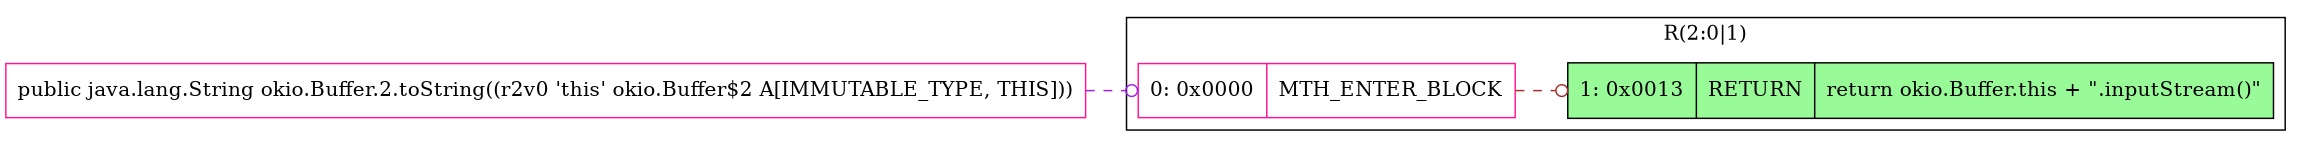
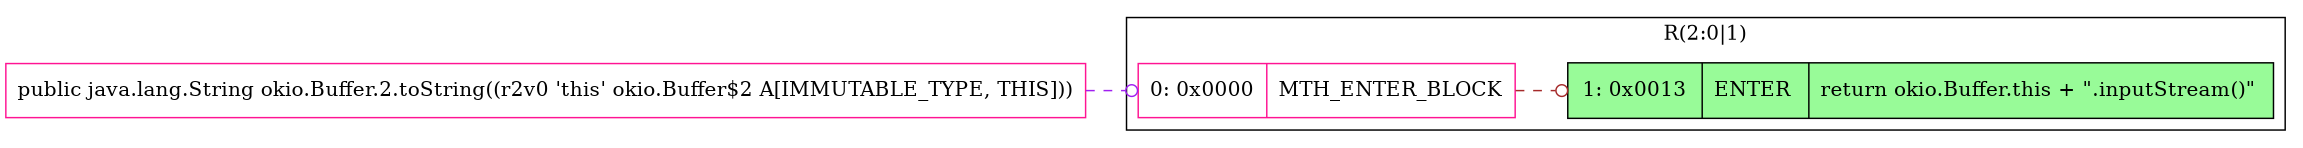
(1756, 90) -> (1753, 90)
